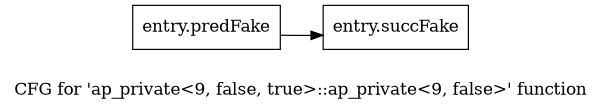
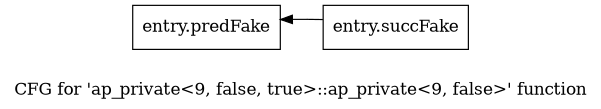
(296, 35) -> (308, 19)
